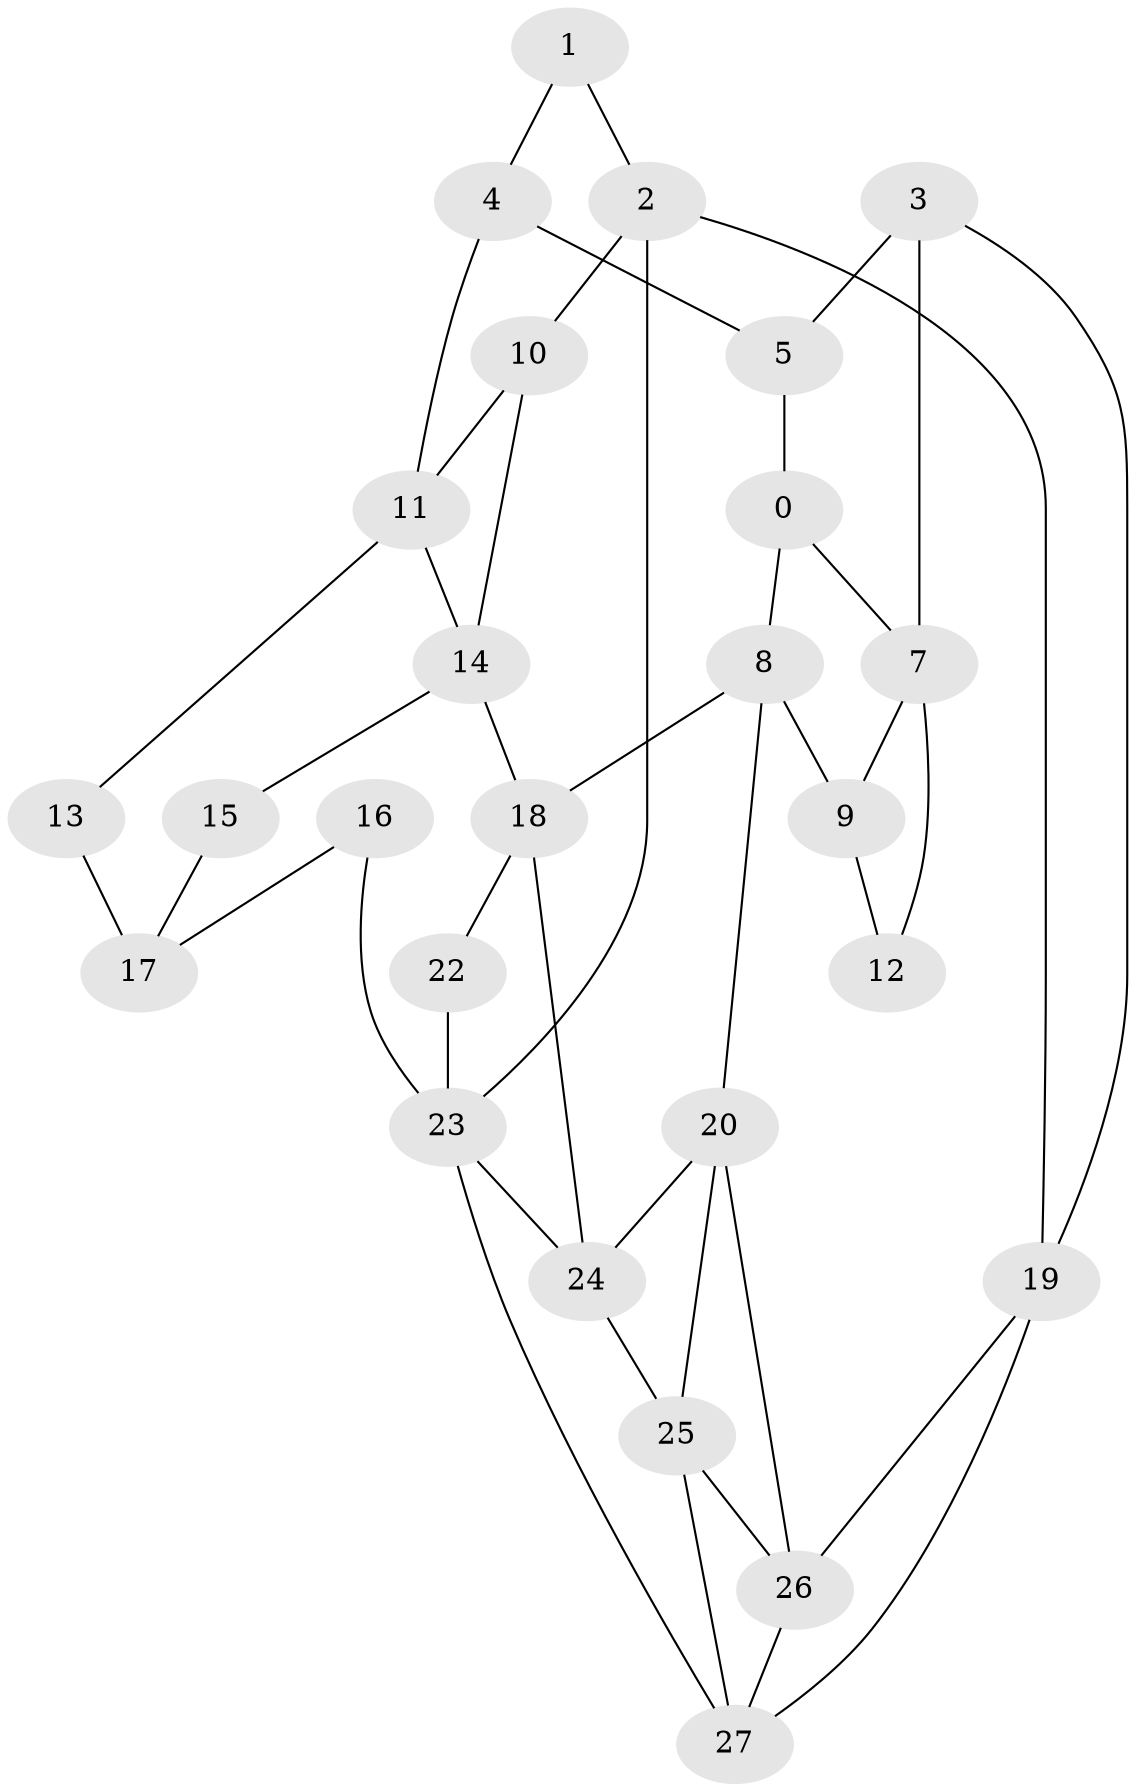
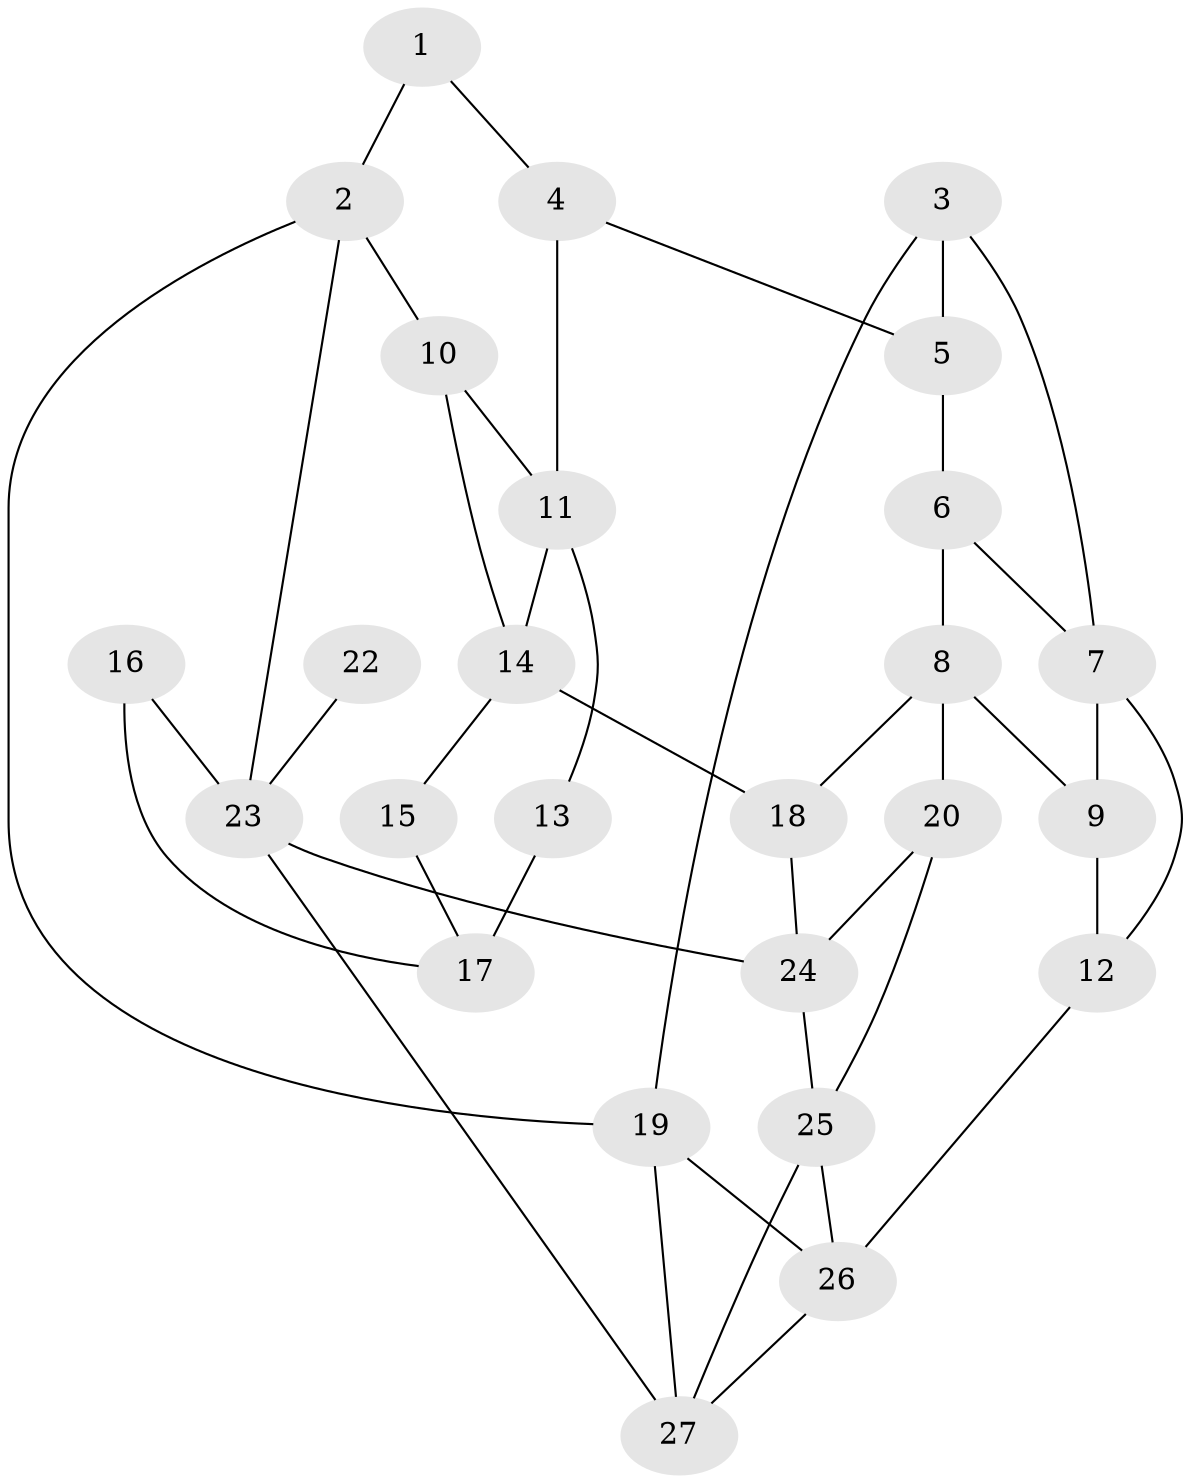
(784, 510) -> (943, 510)
(489, 896) -> none
(758, 1359) -> (968, 1127)
